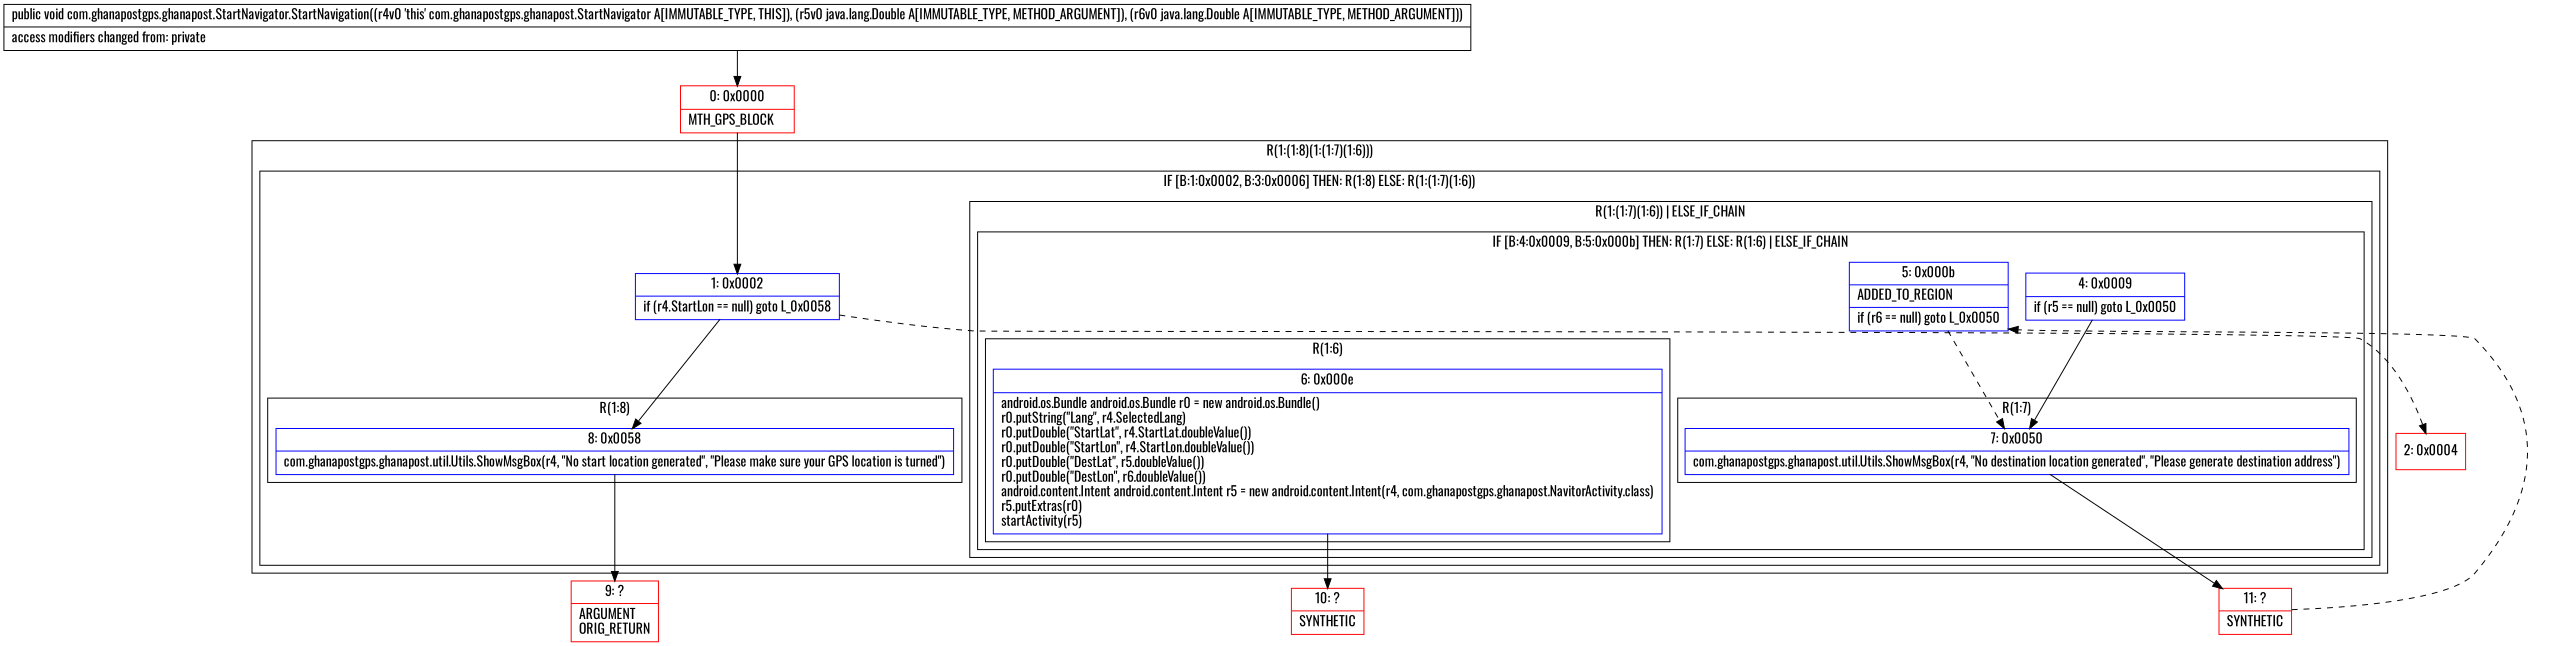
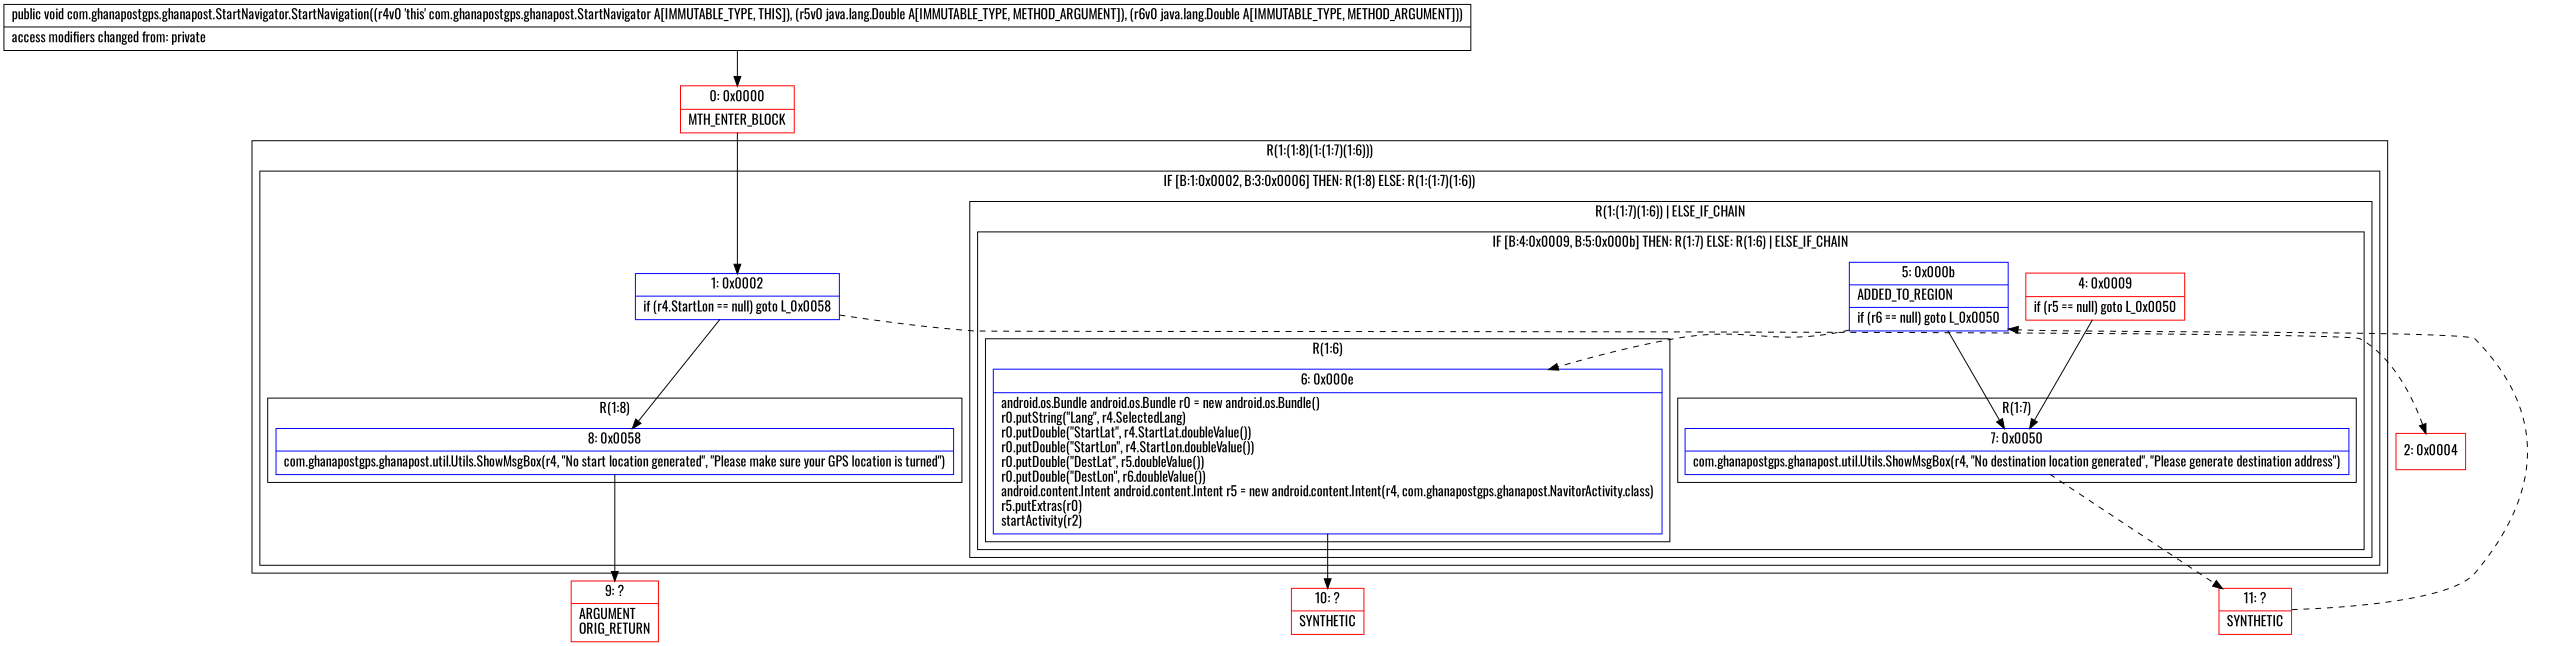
(731, 121) -> (737, 121)
(2105, 297) -> (2105, 297)
none -> (1680, 338)
(1974, 375) -> (1974, 375)
(1042, 522) -> (1042, 522)
(2132, 529) -> (2132, 529)
